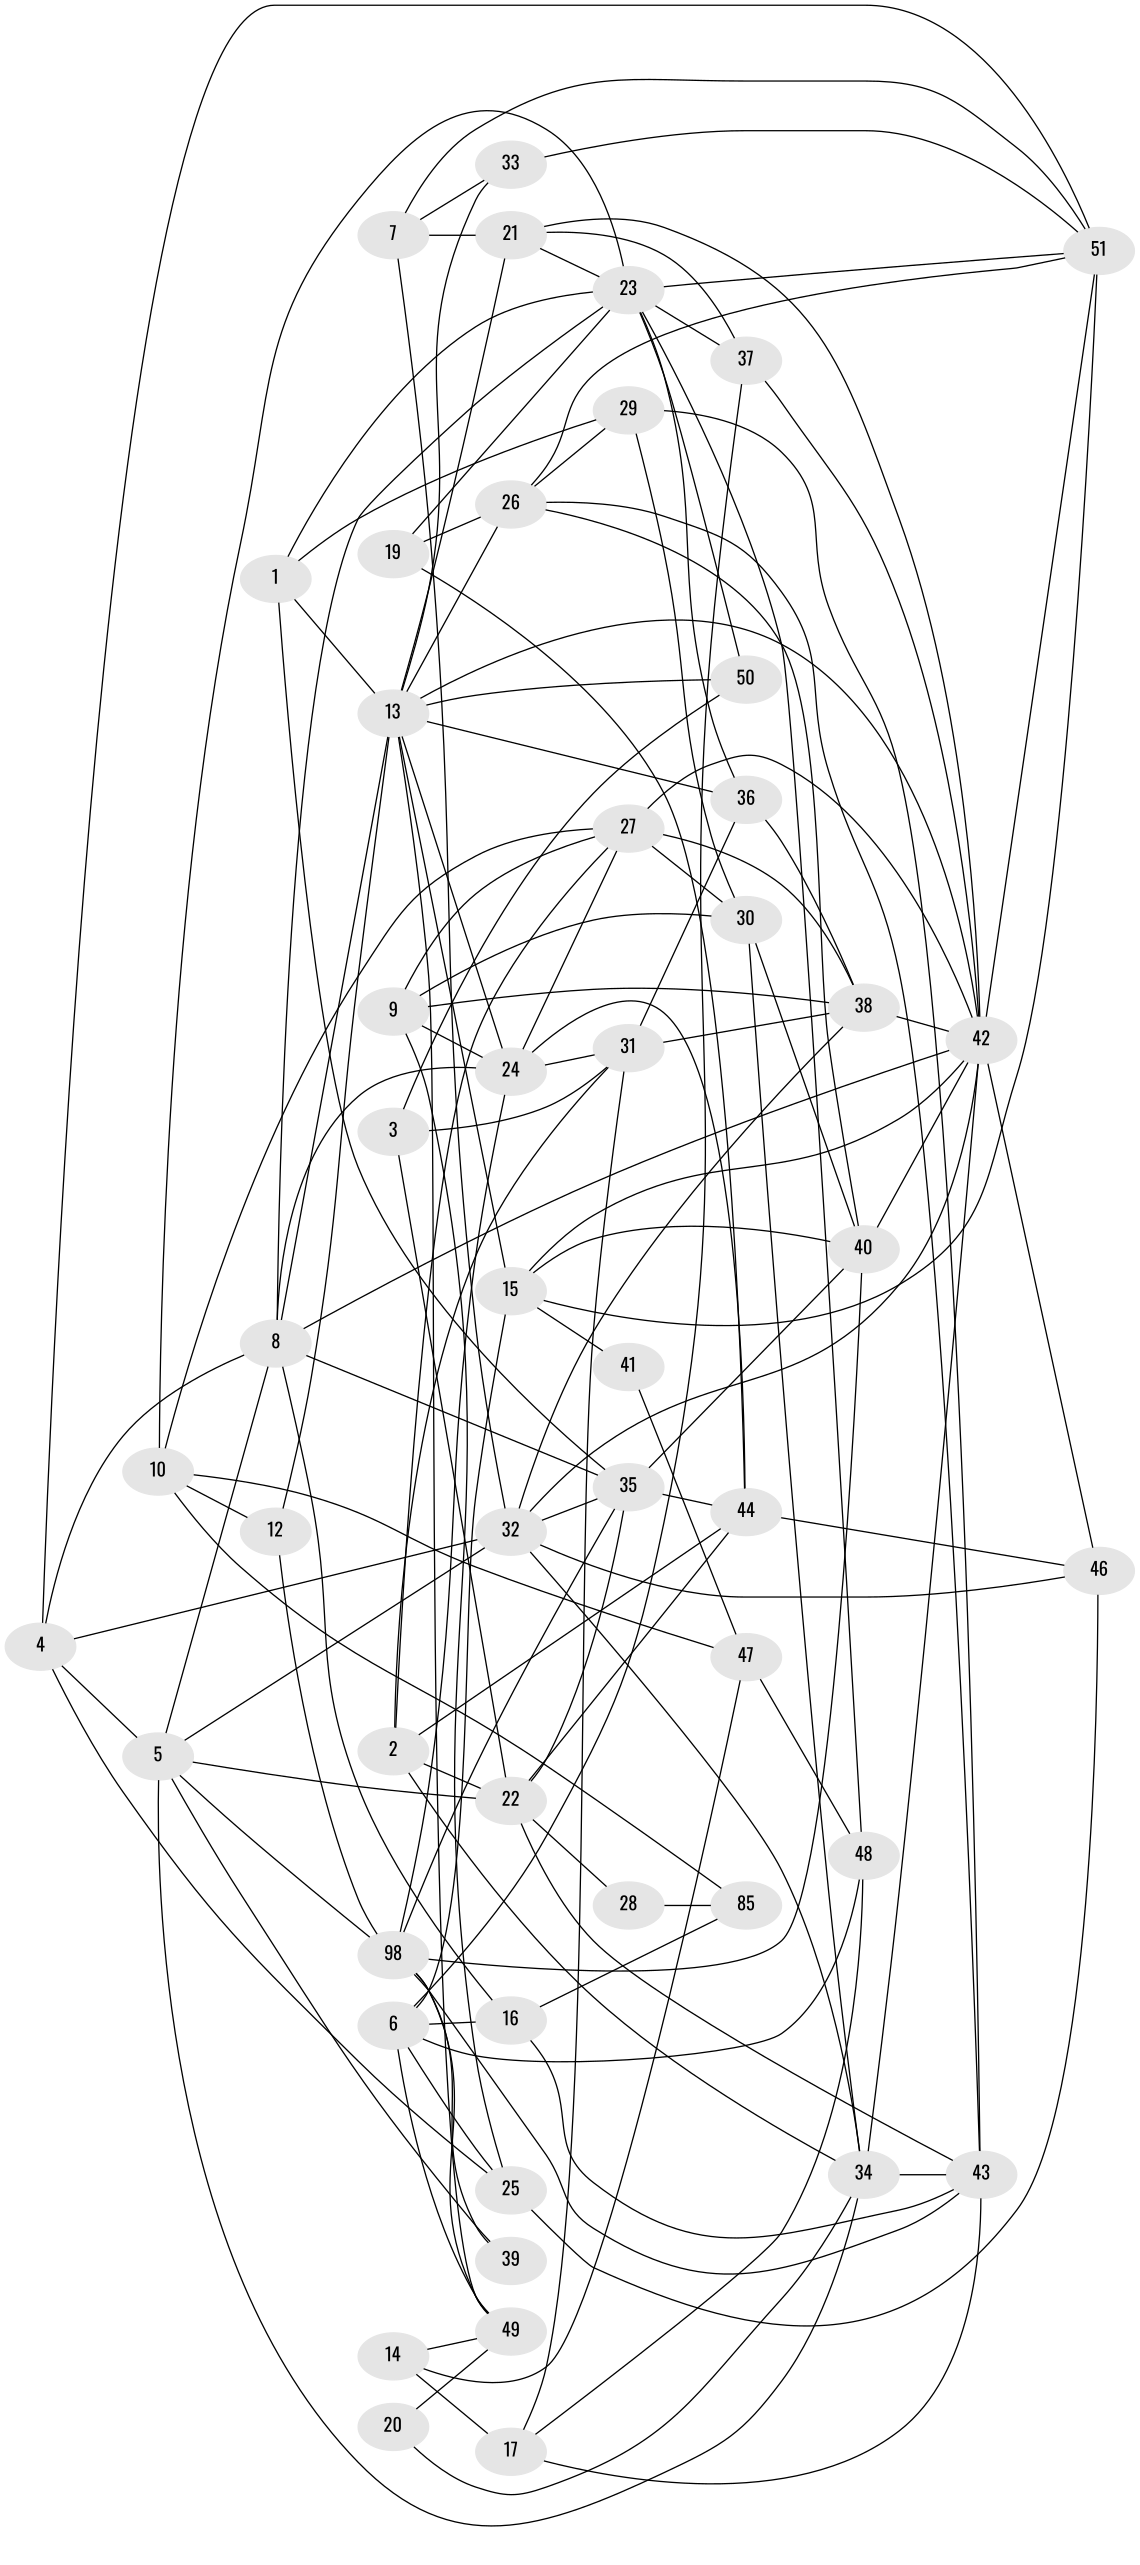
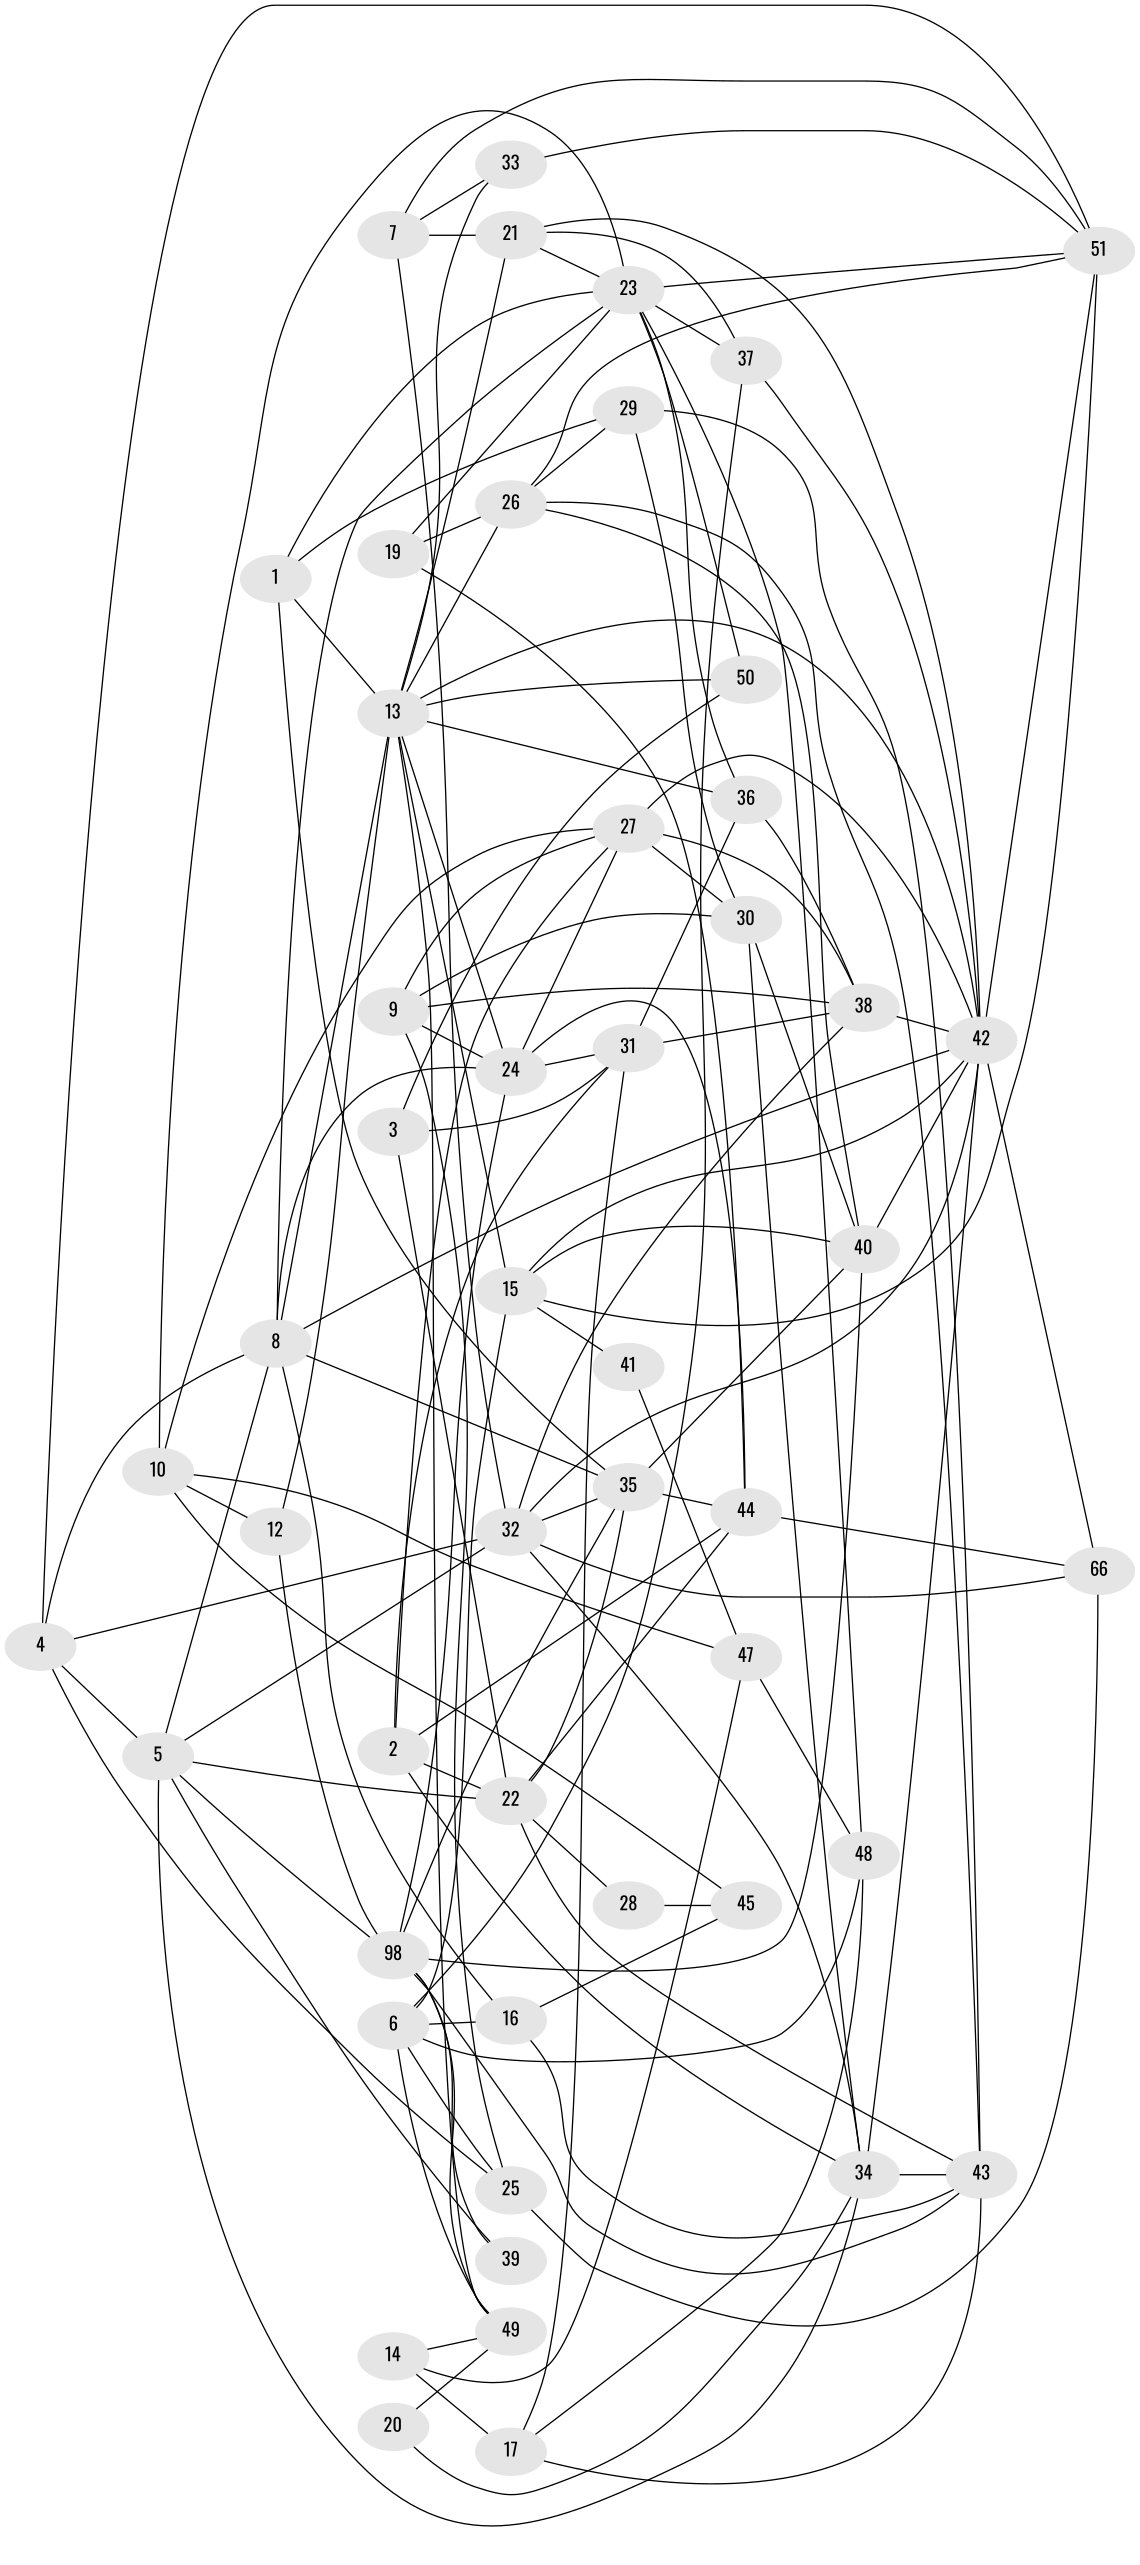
(1099, 1571) -> (1099, 1571)
(746, 1905) -> (746, 1905)
